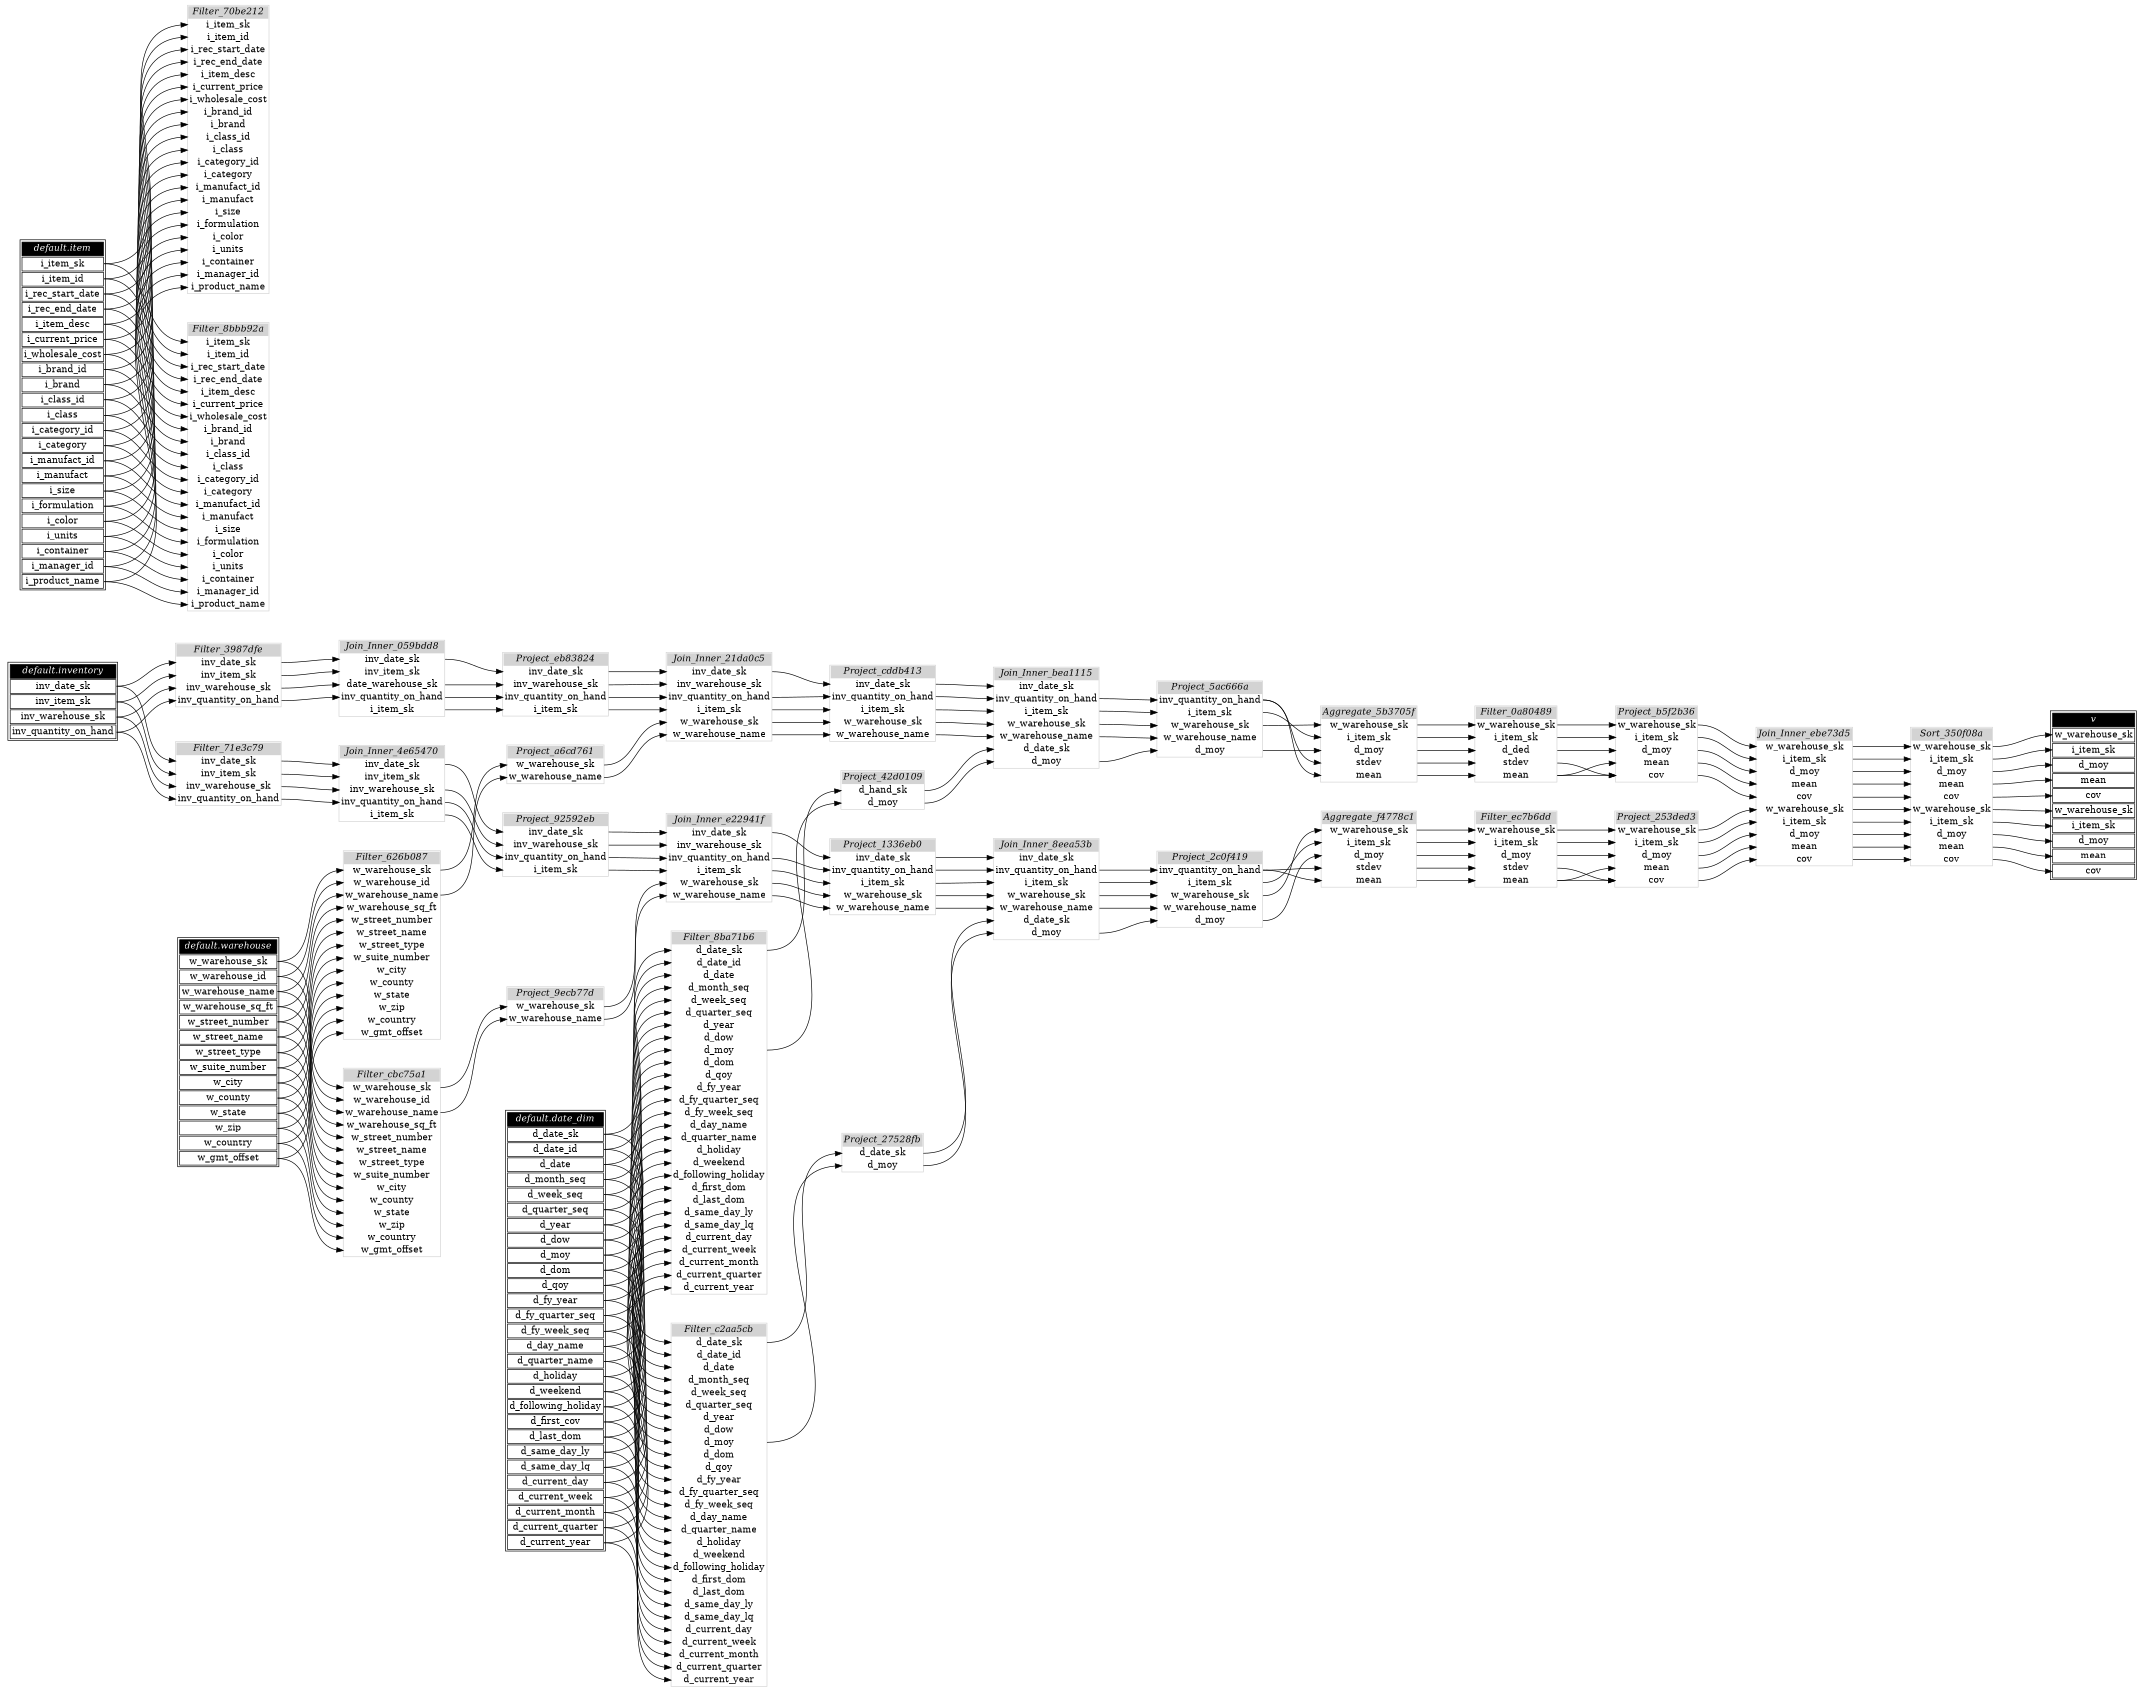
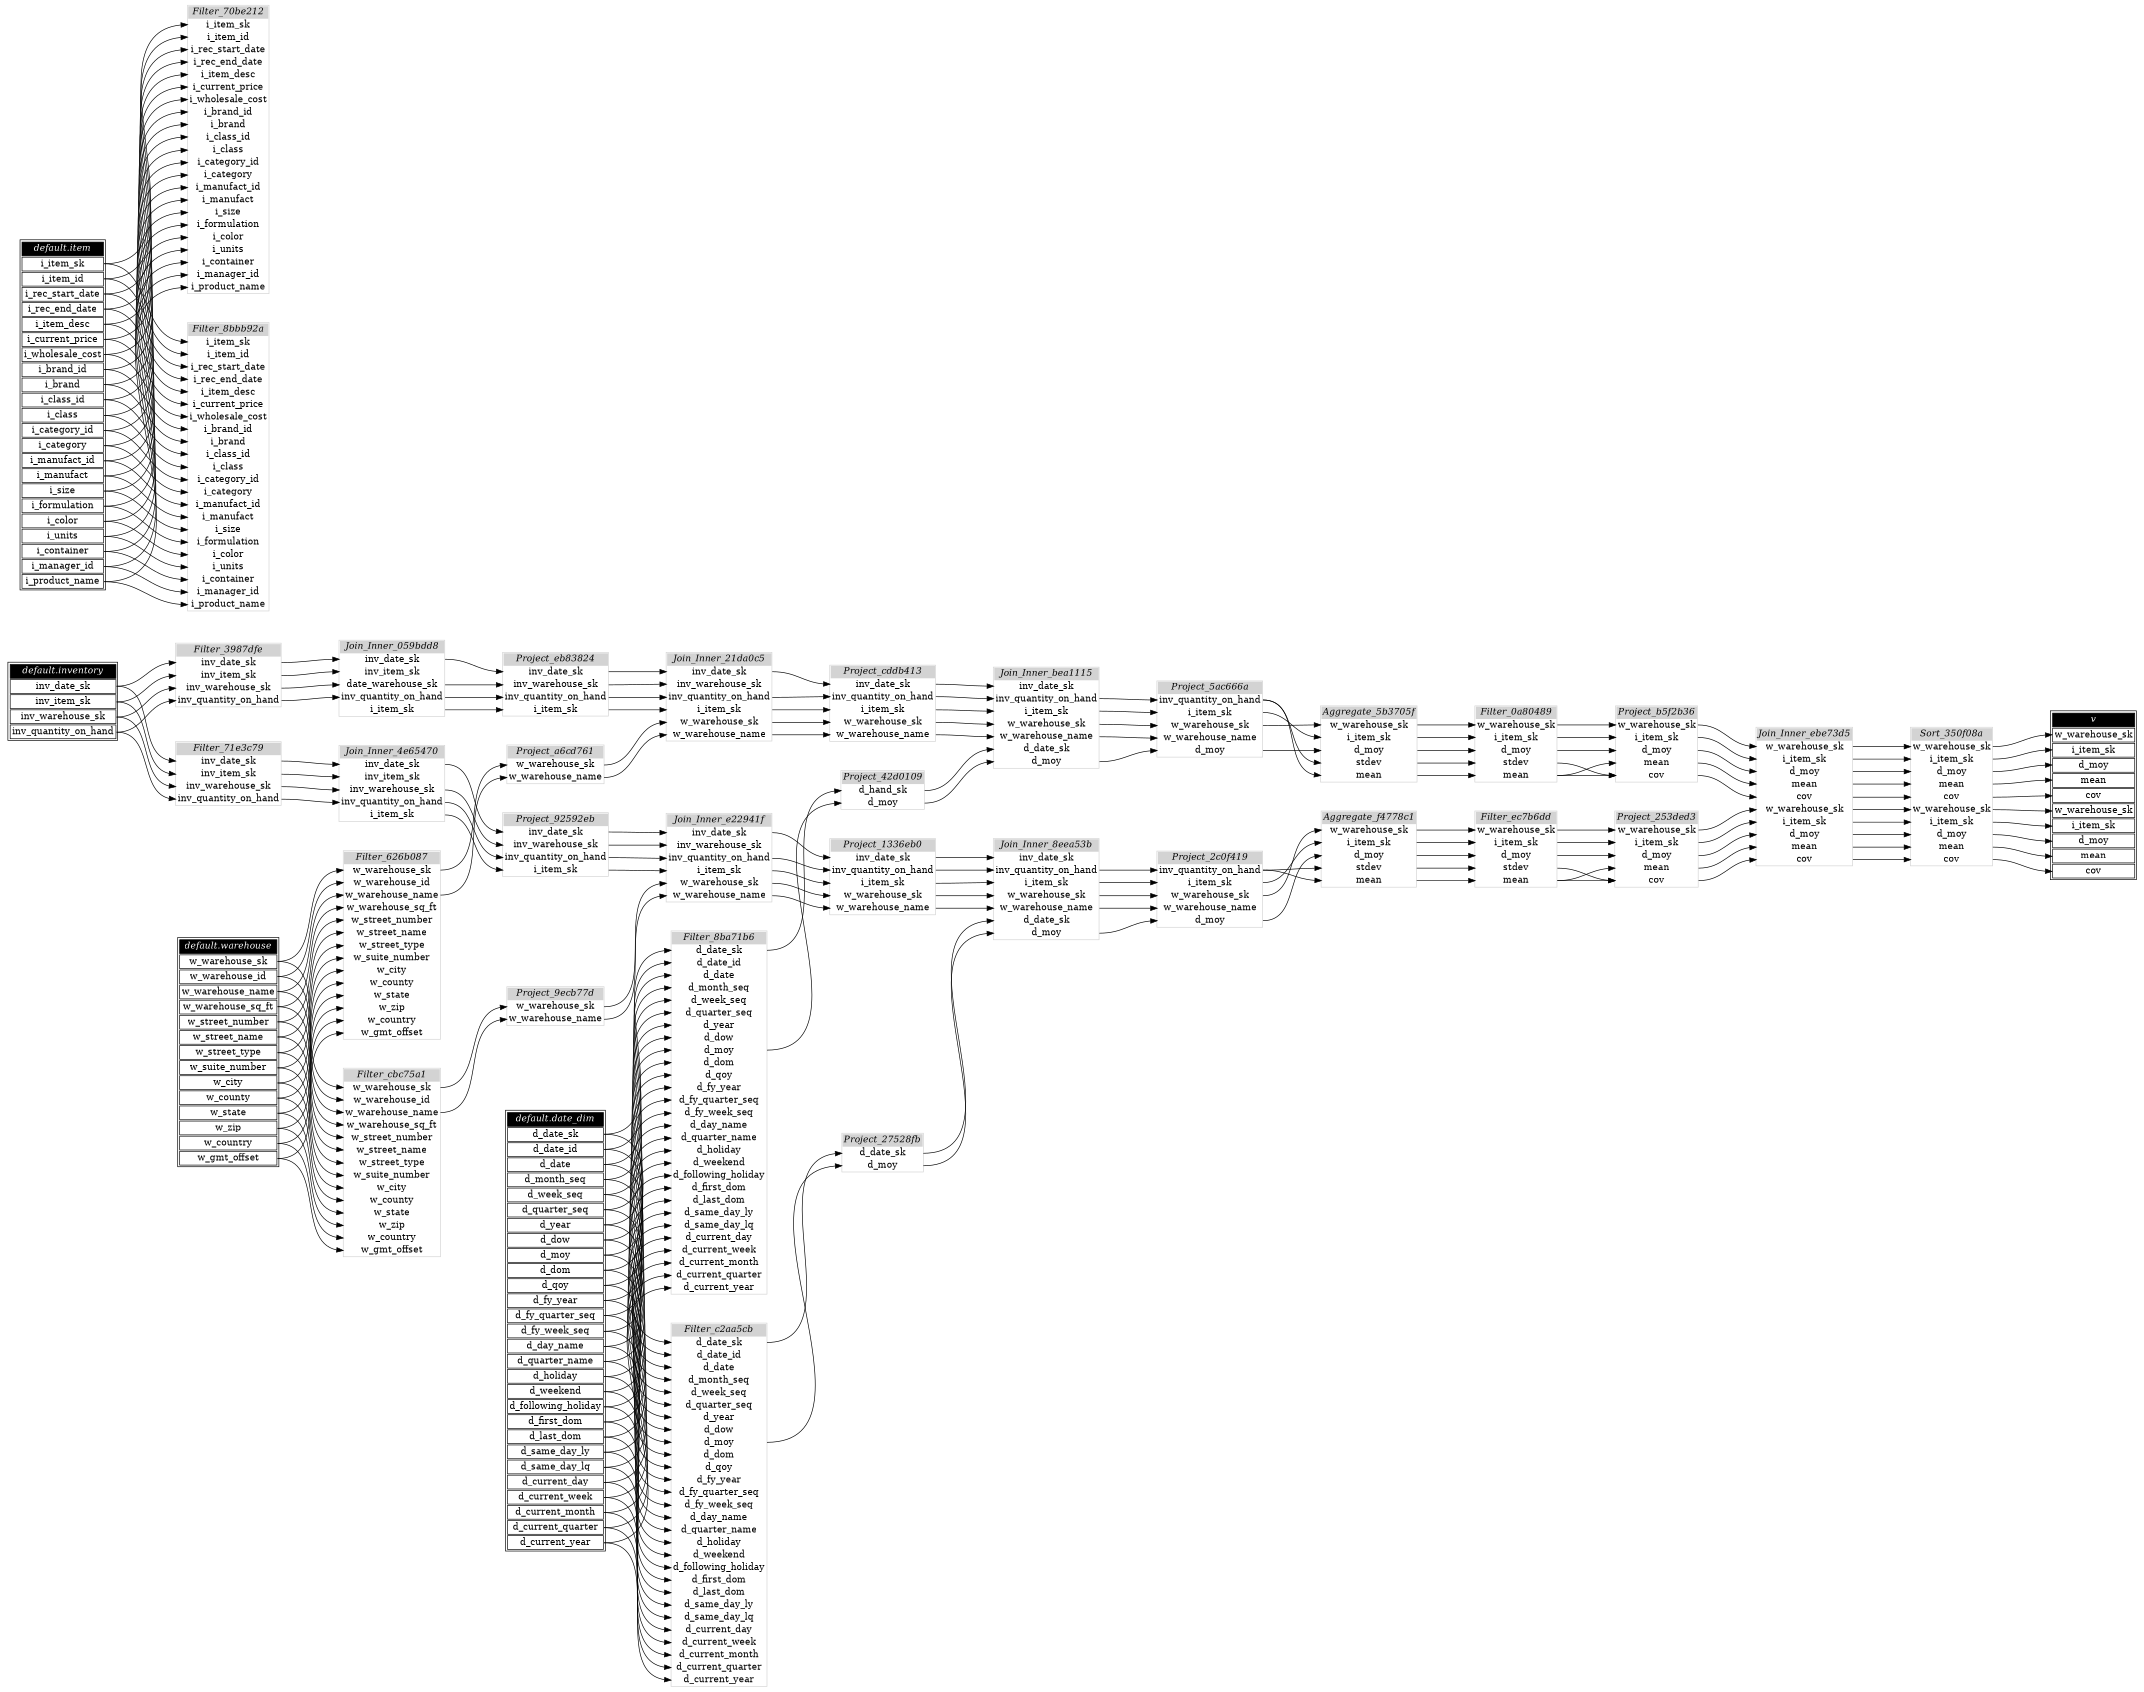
(1516, 750) -> (1516, 750)
(555, 1421) -> (555, 1421)
